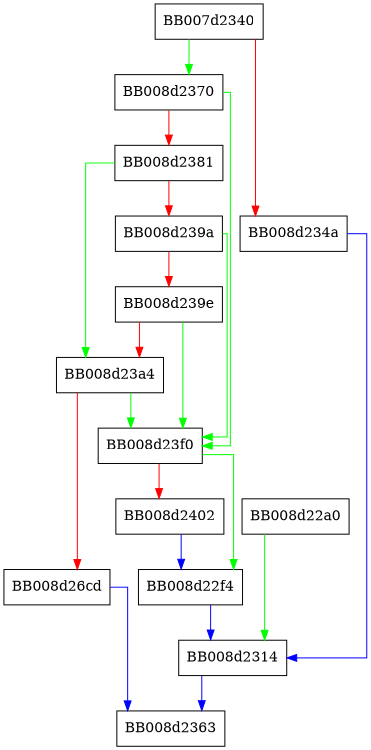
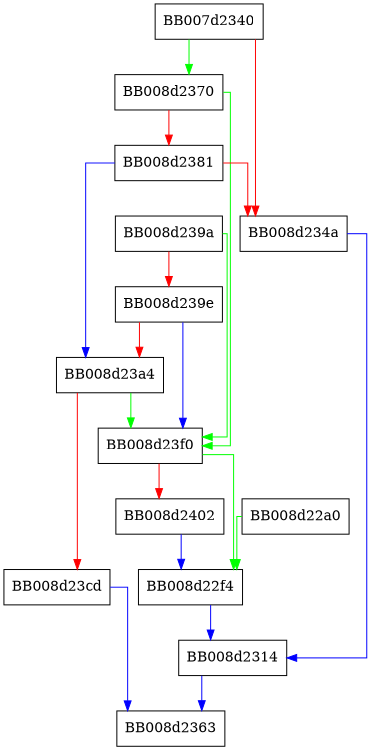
(169, 193) -> (248, 172)
(86, 241) -> (86, 241)
(183, 370) -> (183, 370)
(265, 582) -> (237, 536)
(57, 587) -> (57, 587)
